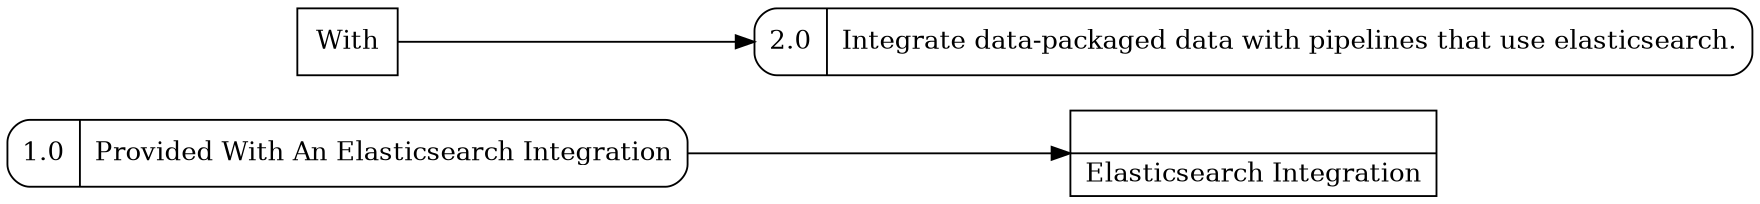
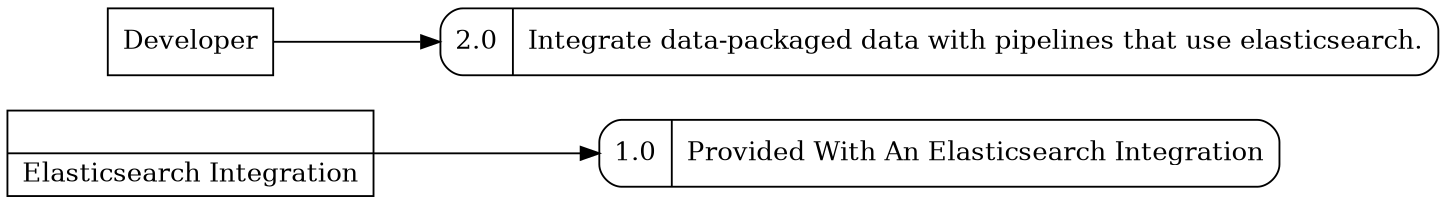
(348, 42) -> (190, 42)
(870, 153) -> (477, 153)
